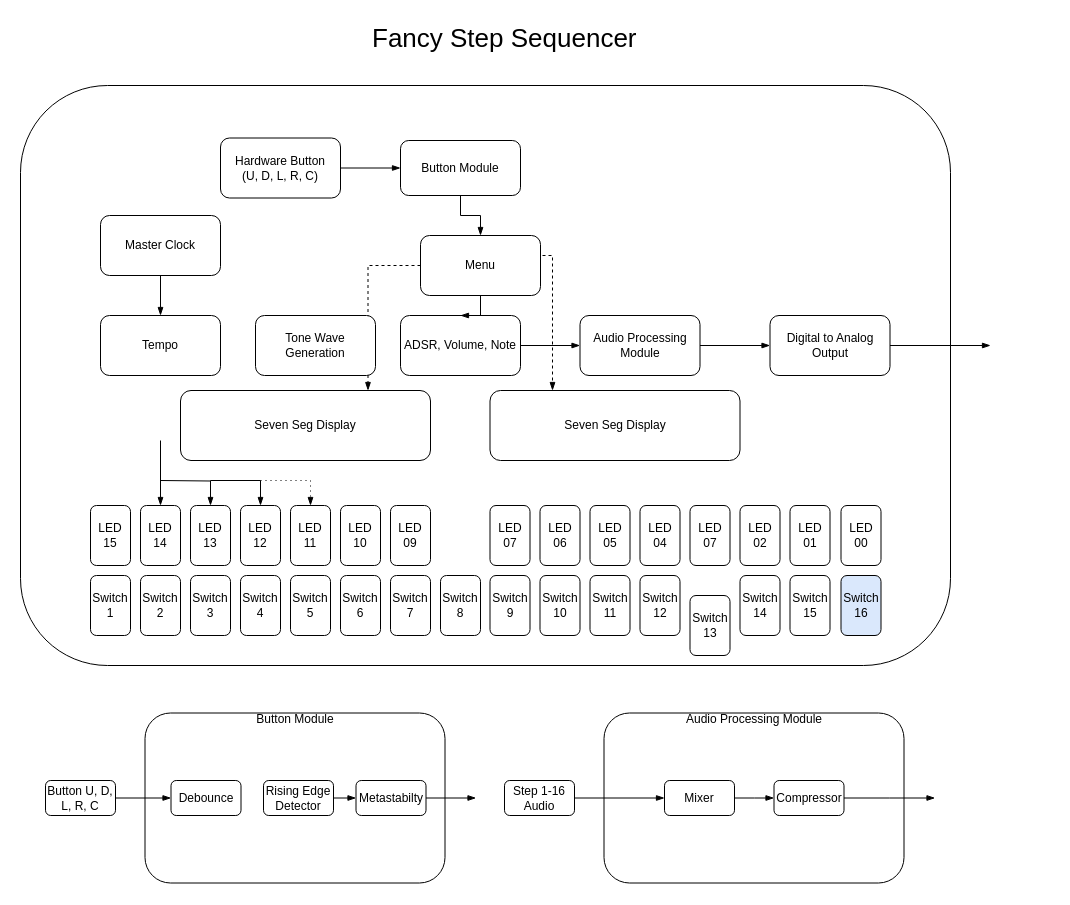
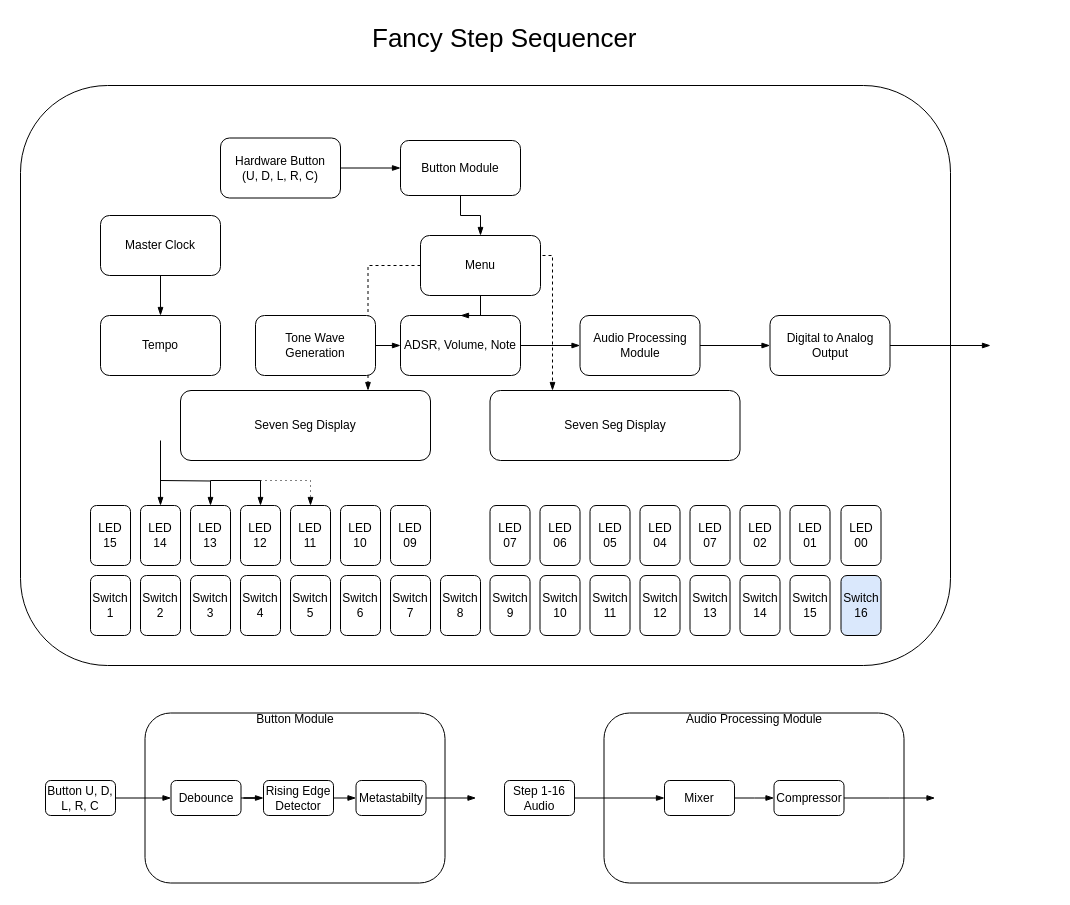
none -> (393, 346)
(710, 626) -> (710, 606)
none -> (257, 798)
